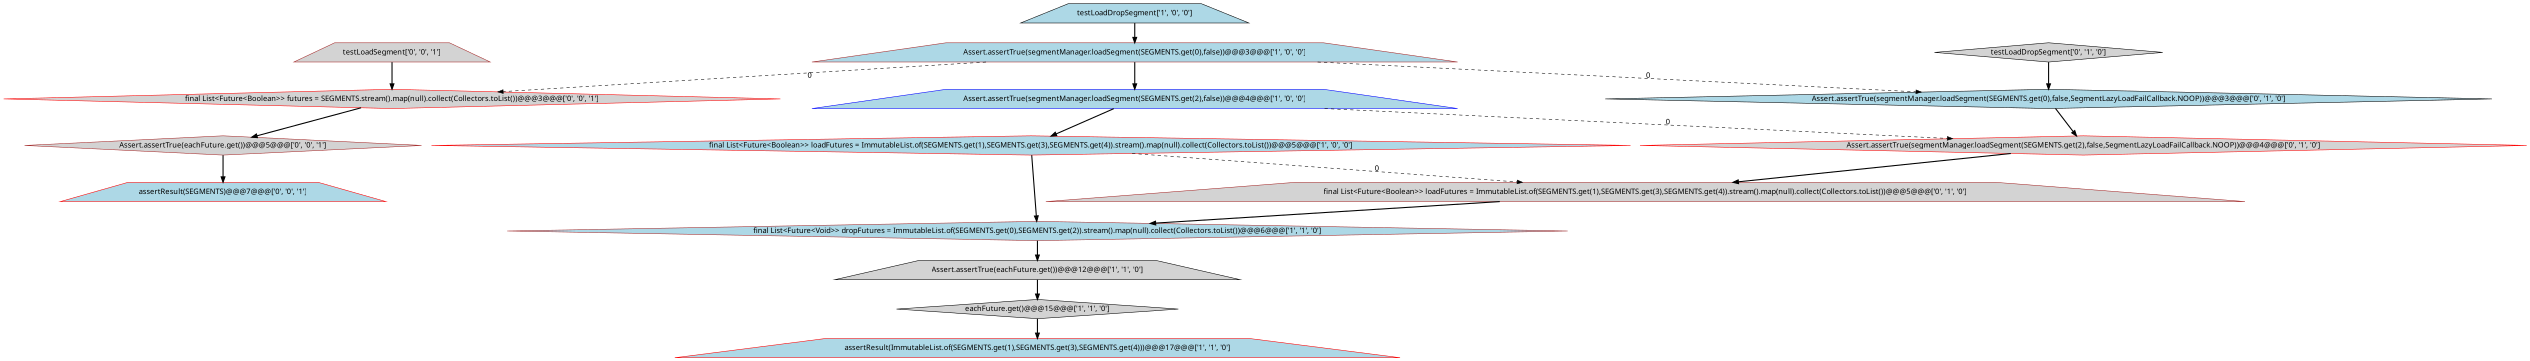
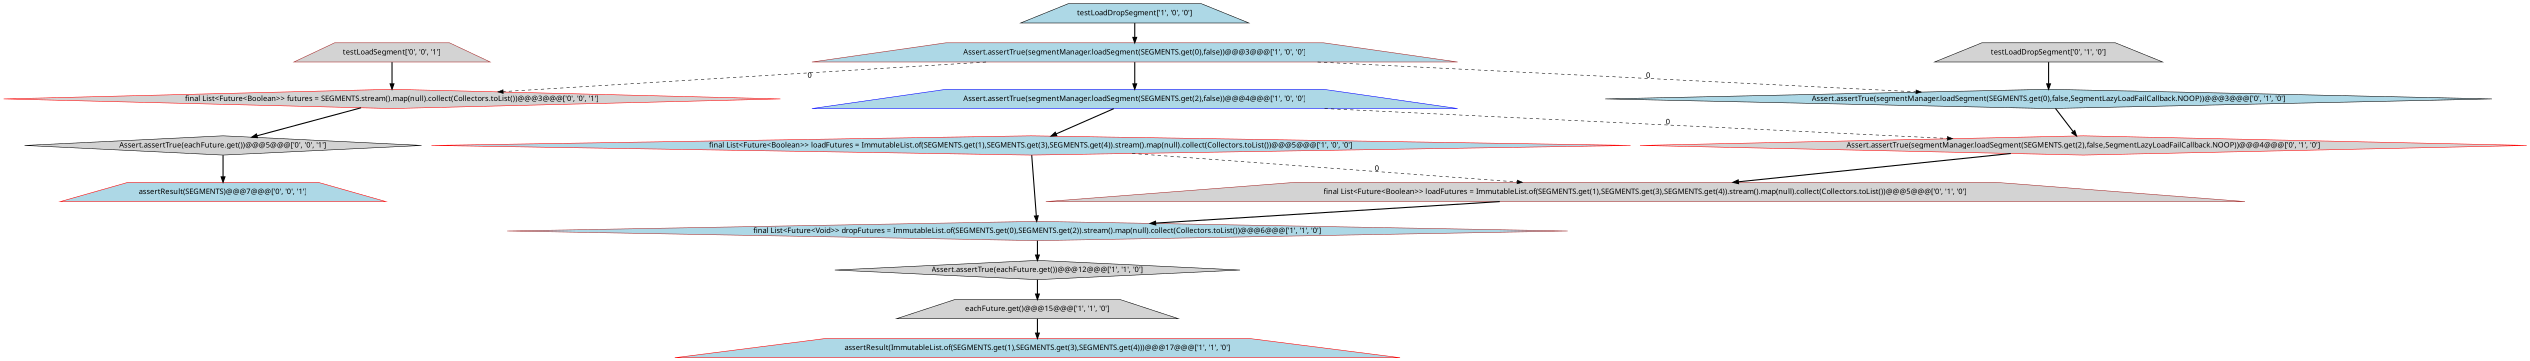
(2049, 52) -> (2049, 52)
(223, 145) -> (223, 145)
(1037, 270) -> (1037, 270)
(1037, 309) -> (1037, 309)
